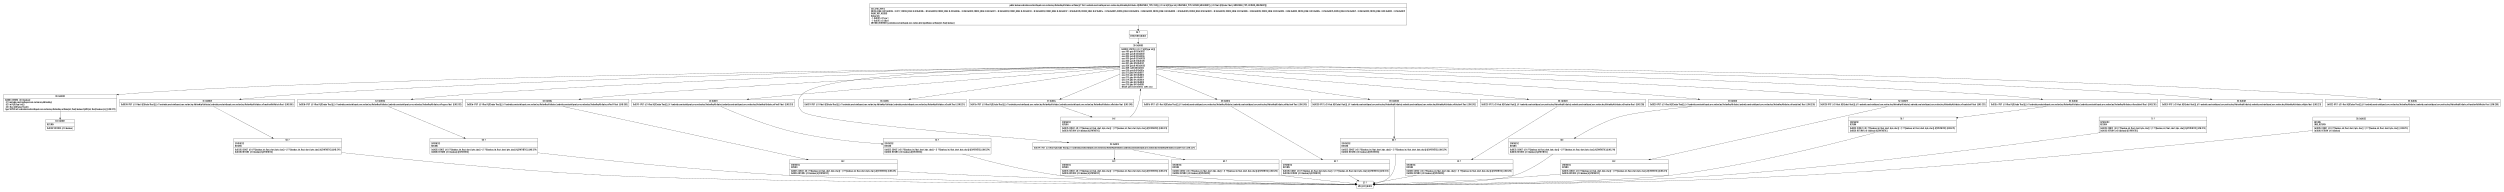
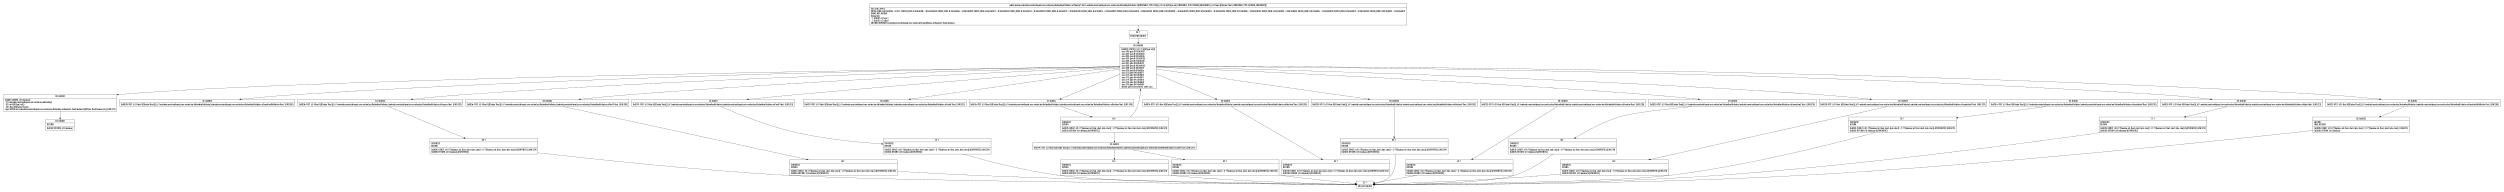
(1133, 68) -> (1133, 68)
(1599, 76) -> none
(1342, 83) -> none
(817, 87) -> (1114, 137)
none -> (2207, 112)
none -> (2393, 112)
(288, 146) -> none
(1353, 178) -> none
